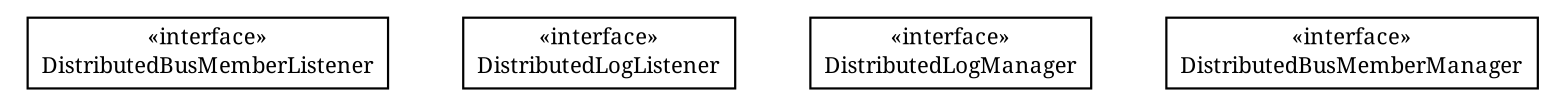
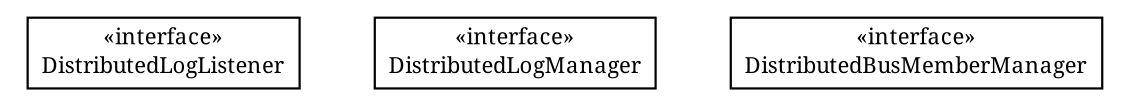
(207, 53) -> none
